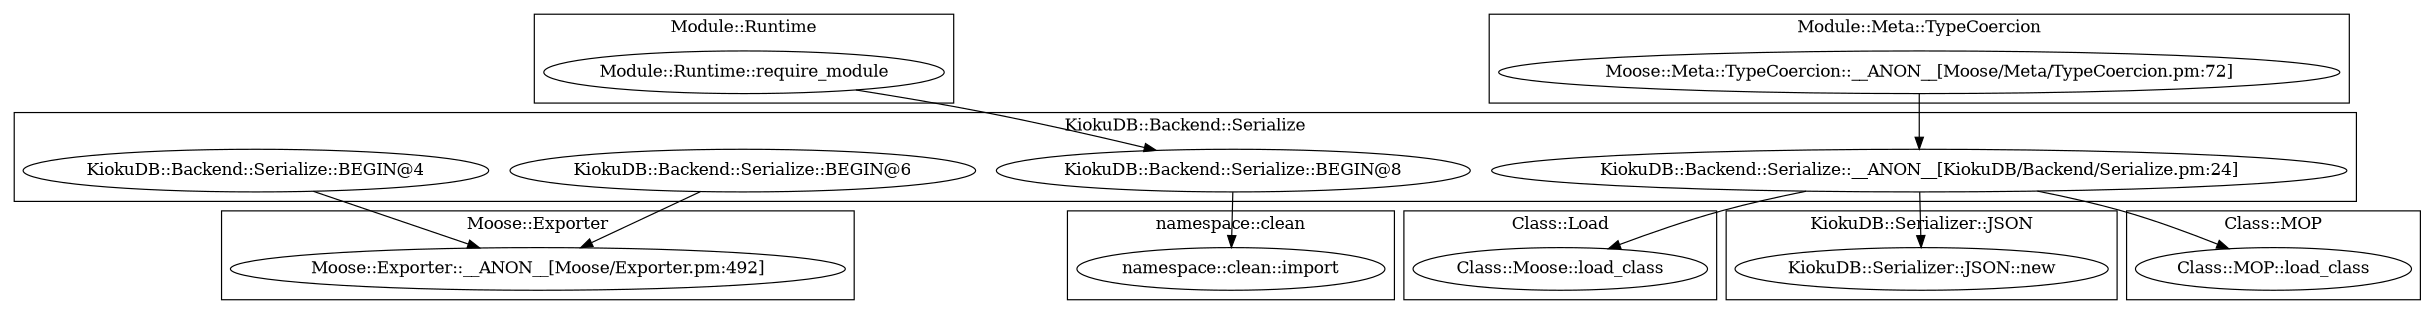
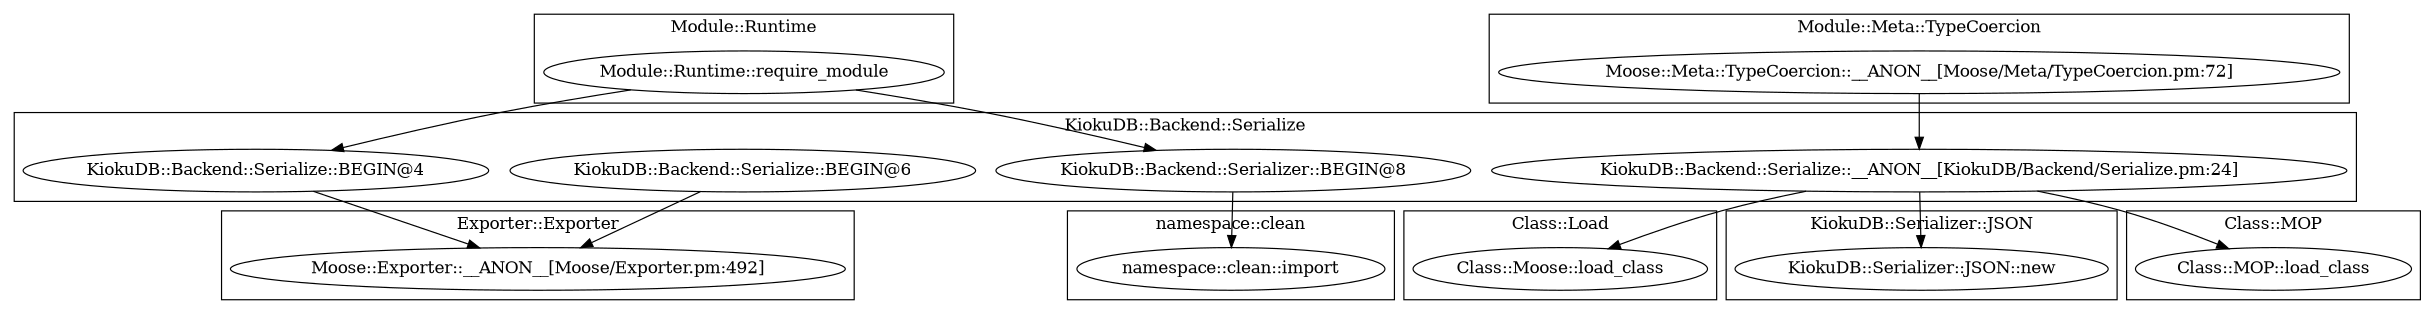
none -> (465, 120)
(1233, 171) -> (1233, 171)
(538, 225) -> (538, 225)
